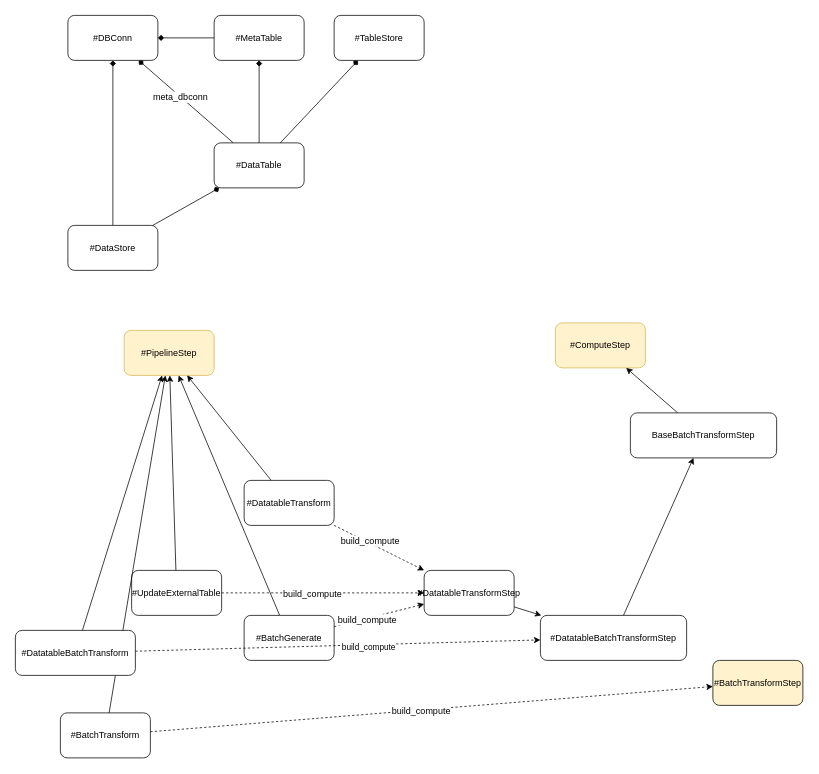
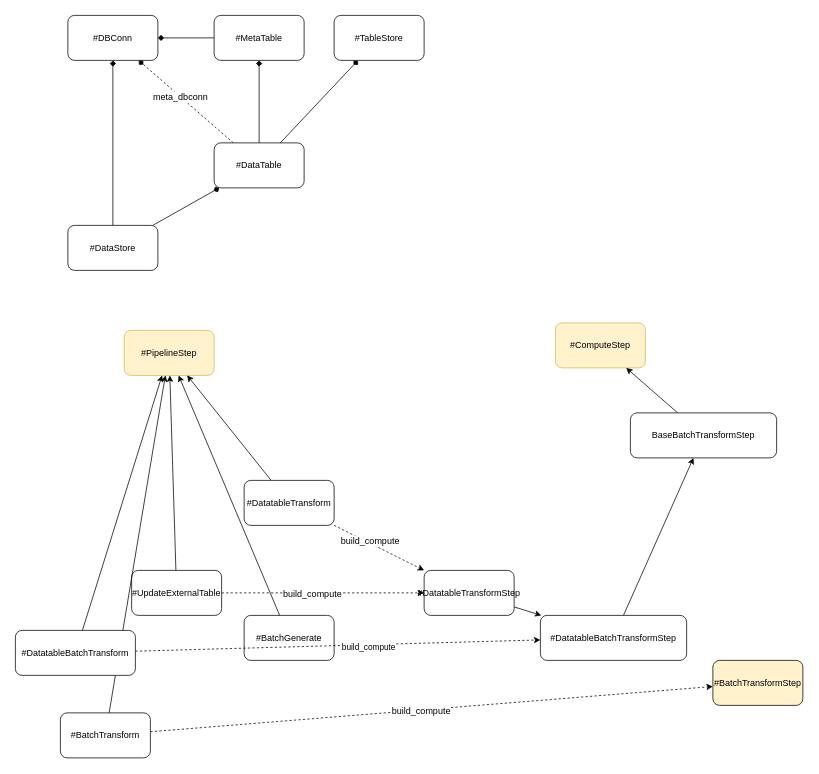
(210, 122) -> (210, 122)
(364, 619) -> none
